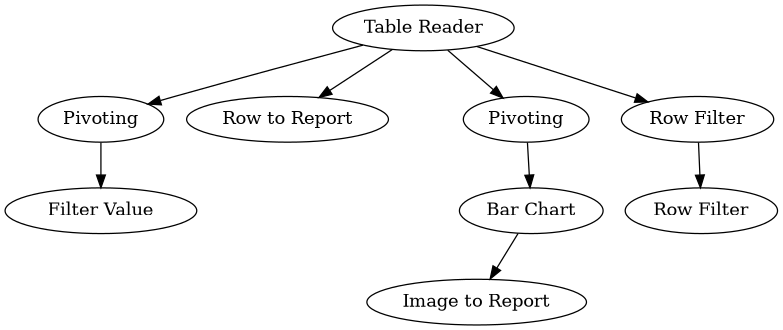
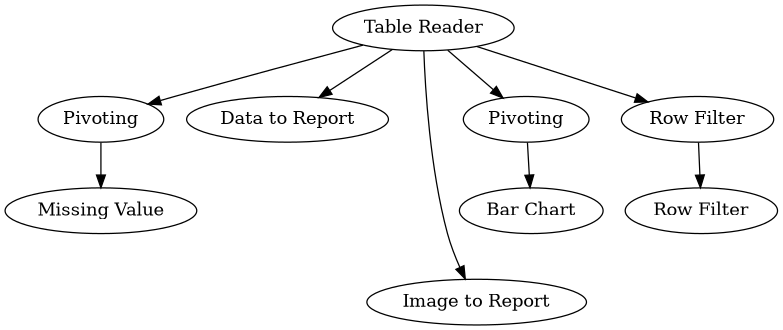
(288, 119) -> (288, 119)
(101, 211) -> (101, 211)
(507, 251) -> (433, 161)
